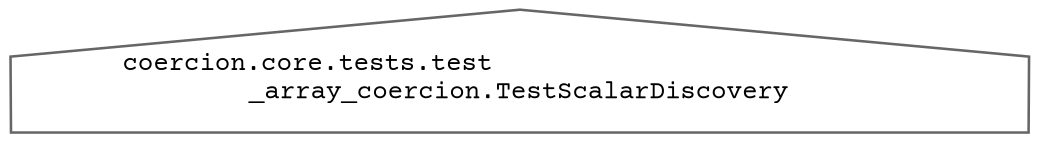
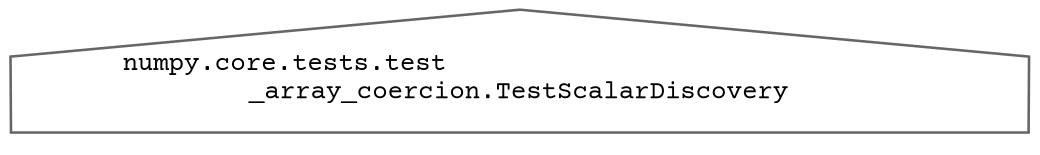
(520, 78) -> (520, 78)
